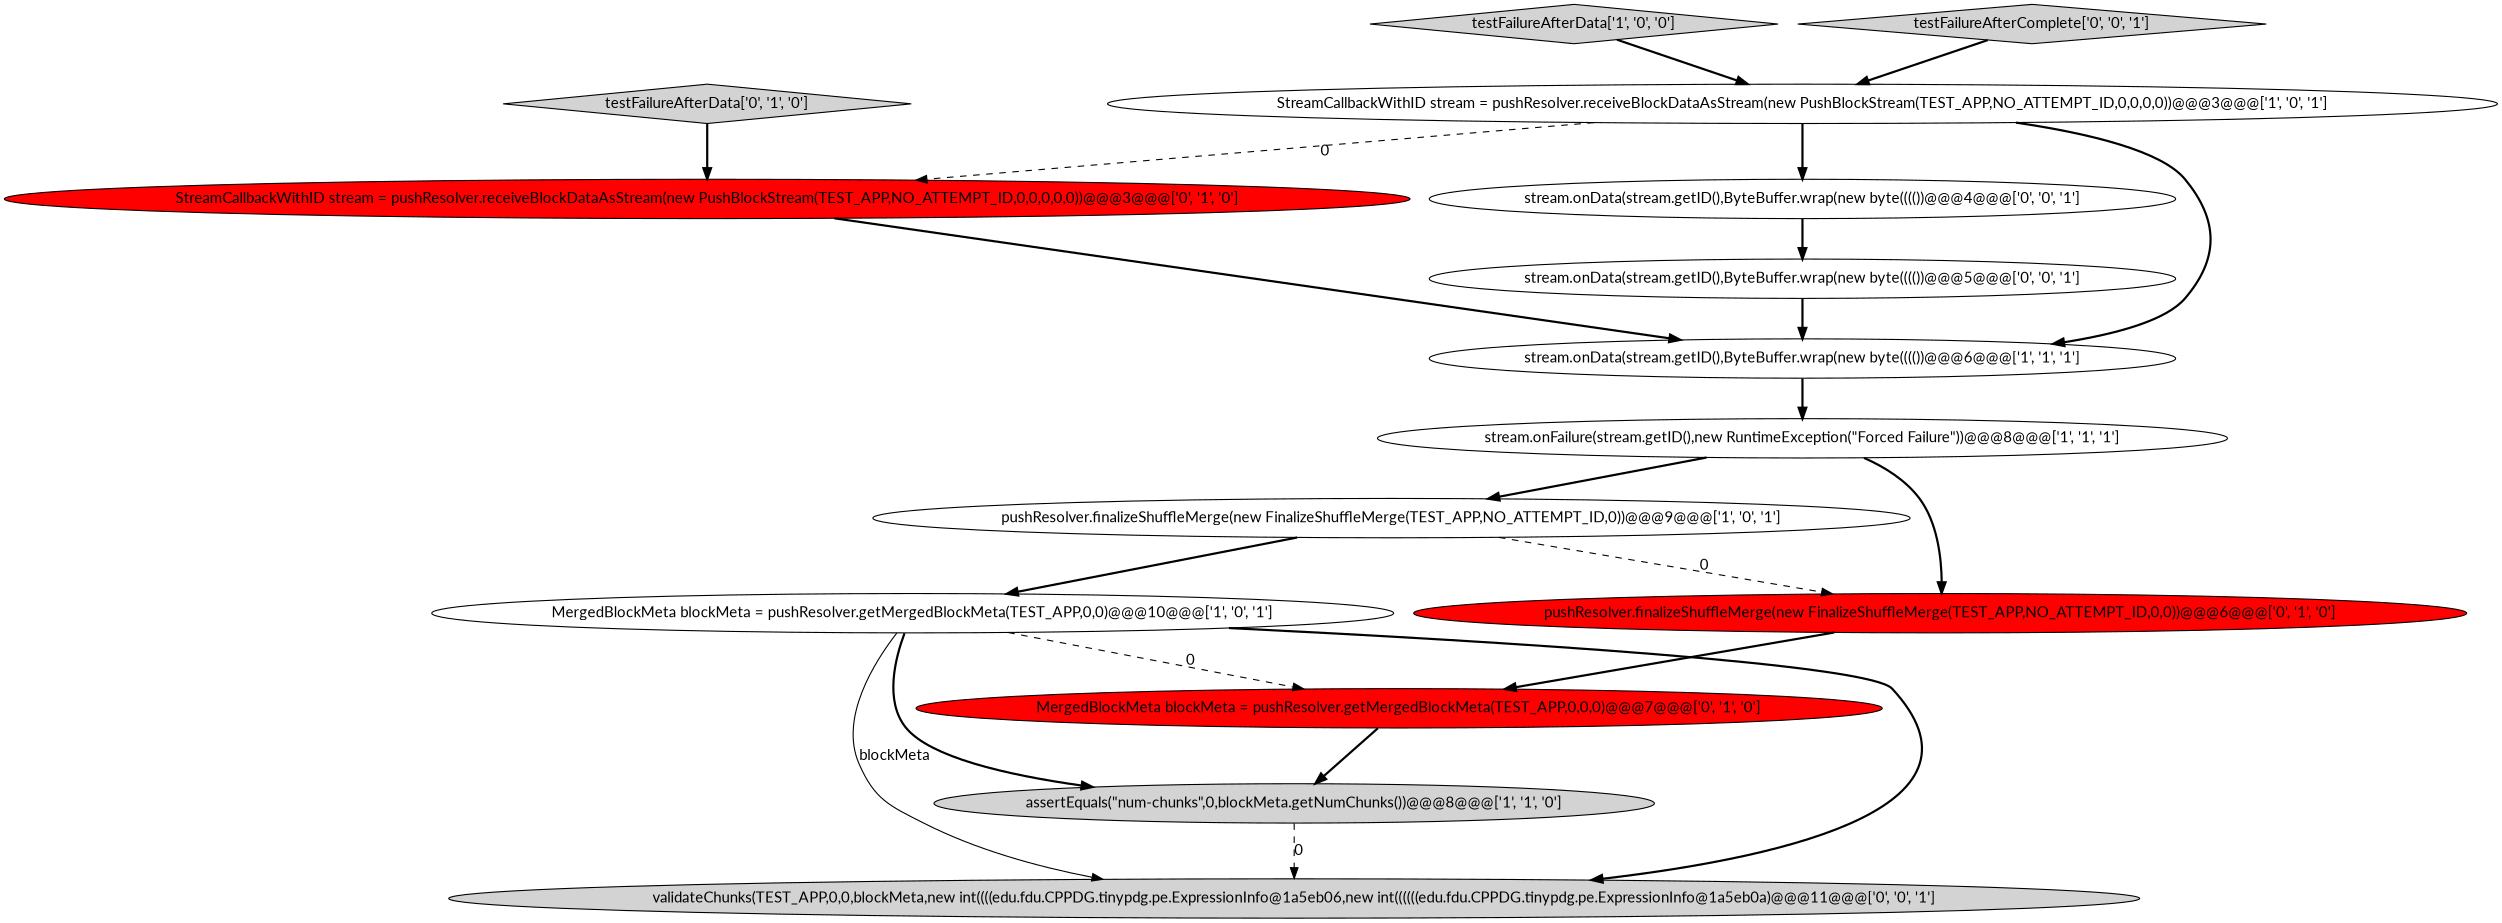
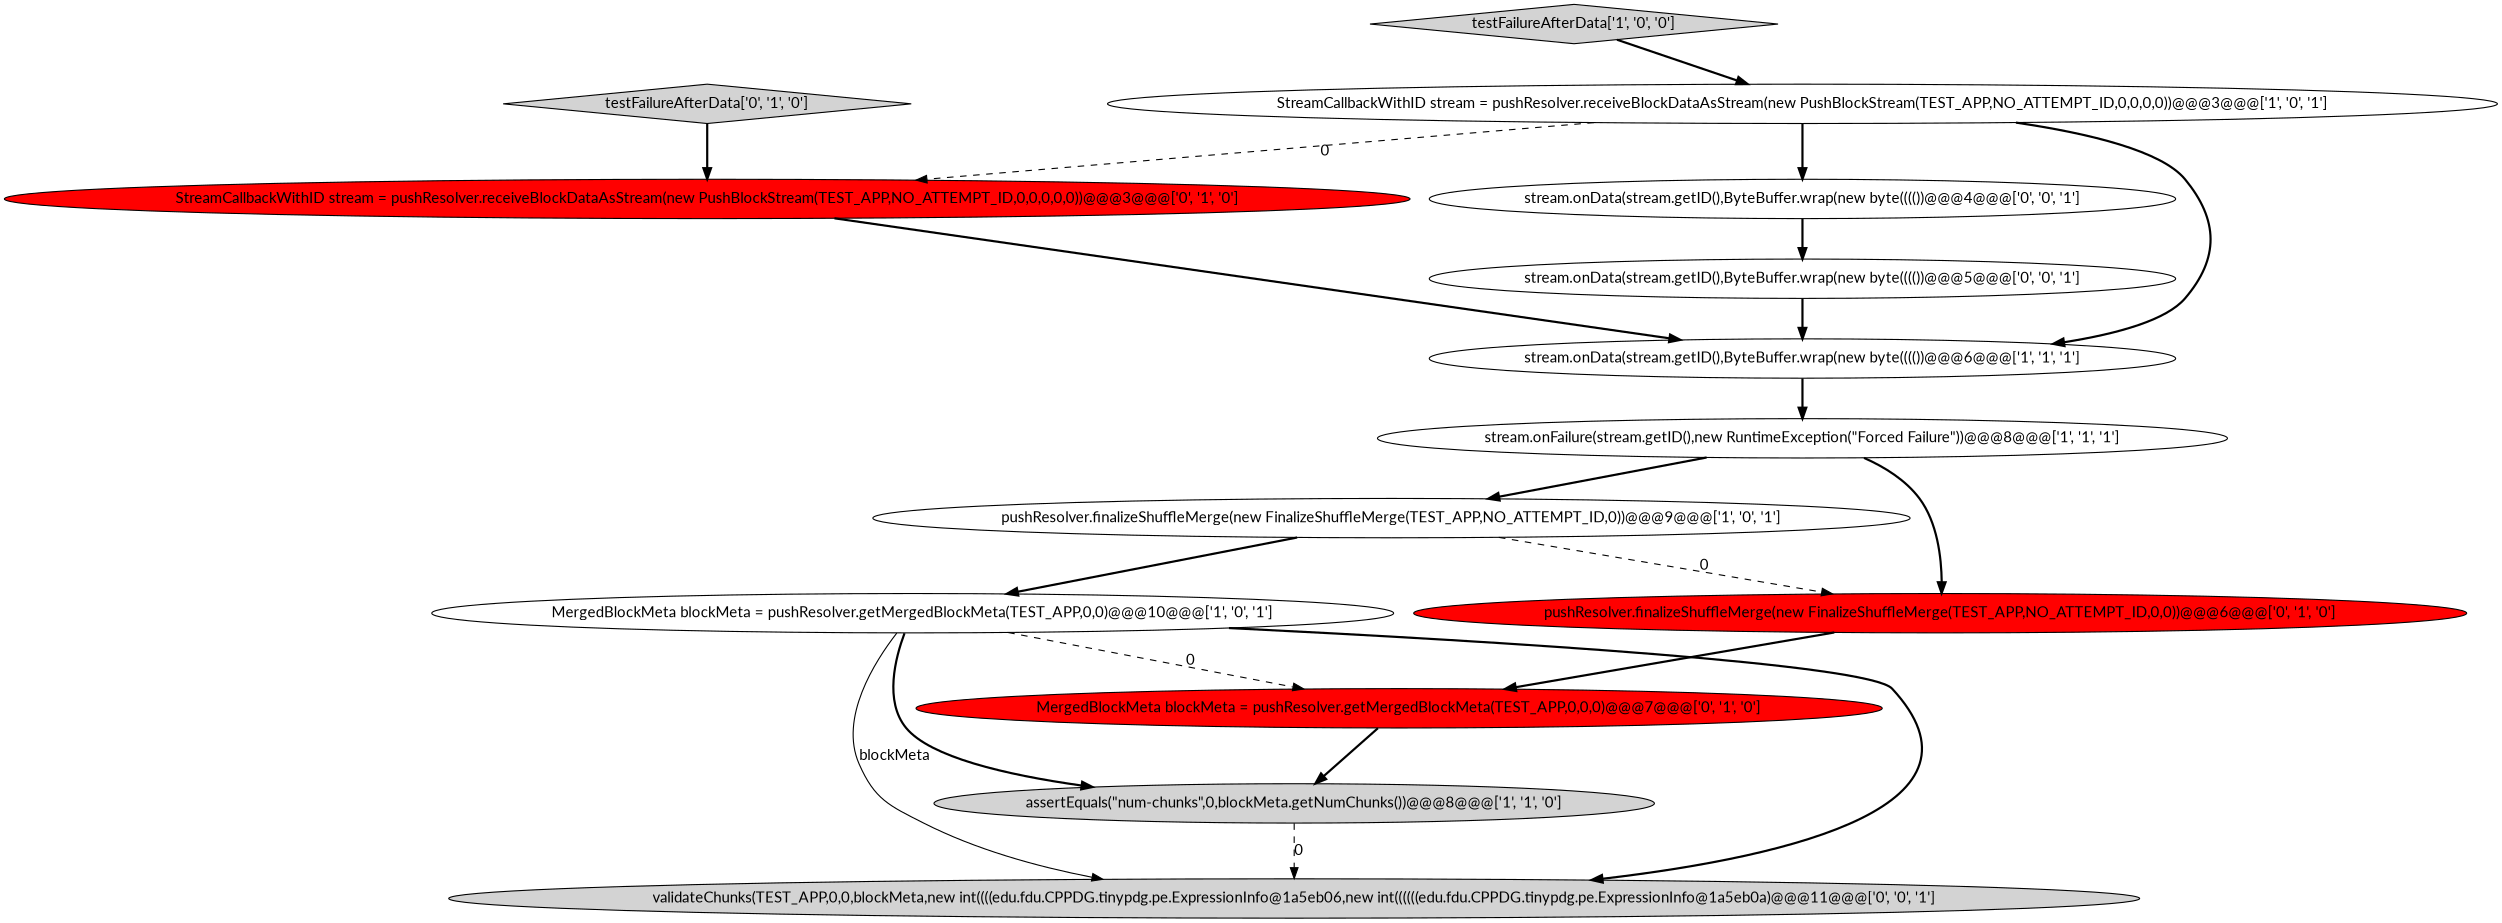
(2032, 24) -> none
